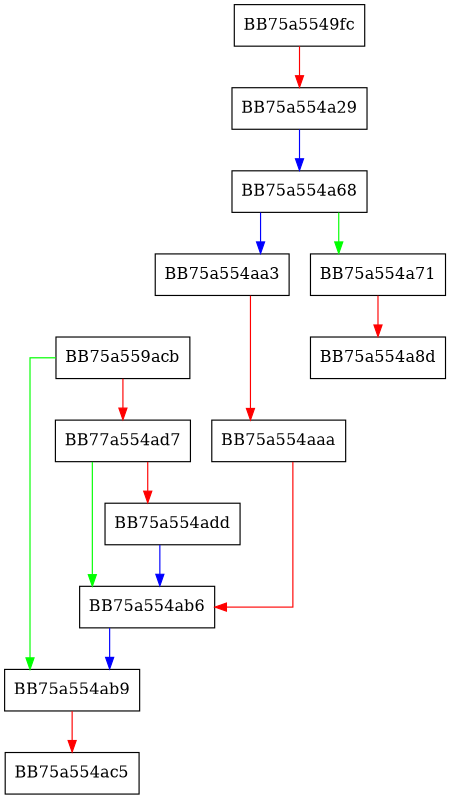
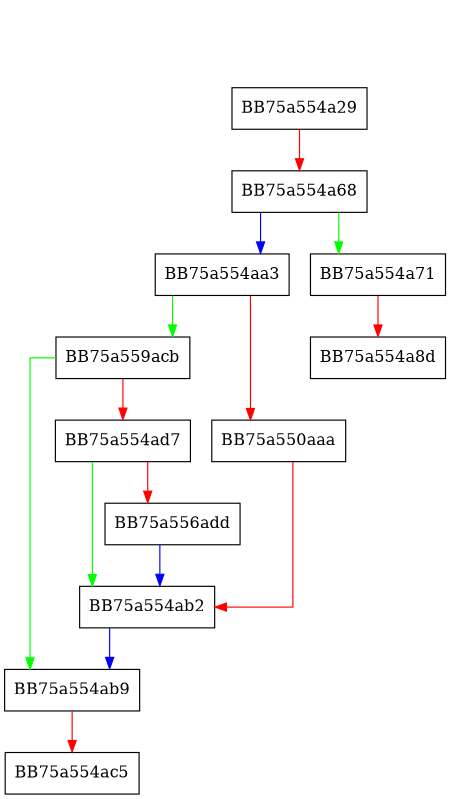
(300, 25) -> none
(300, 144) -> (300, 144)
none -> (173, 310)
(123, 441) -> (123, 441)
(279, 441) -> (279, 441)
(173, 524) -> (173, 524)
(147, 607) -> (147, 607)
